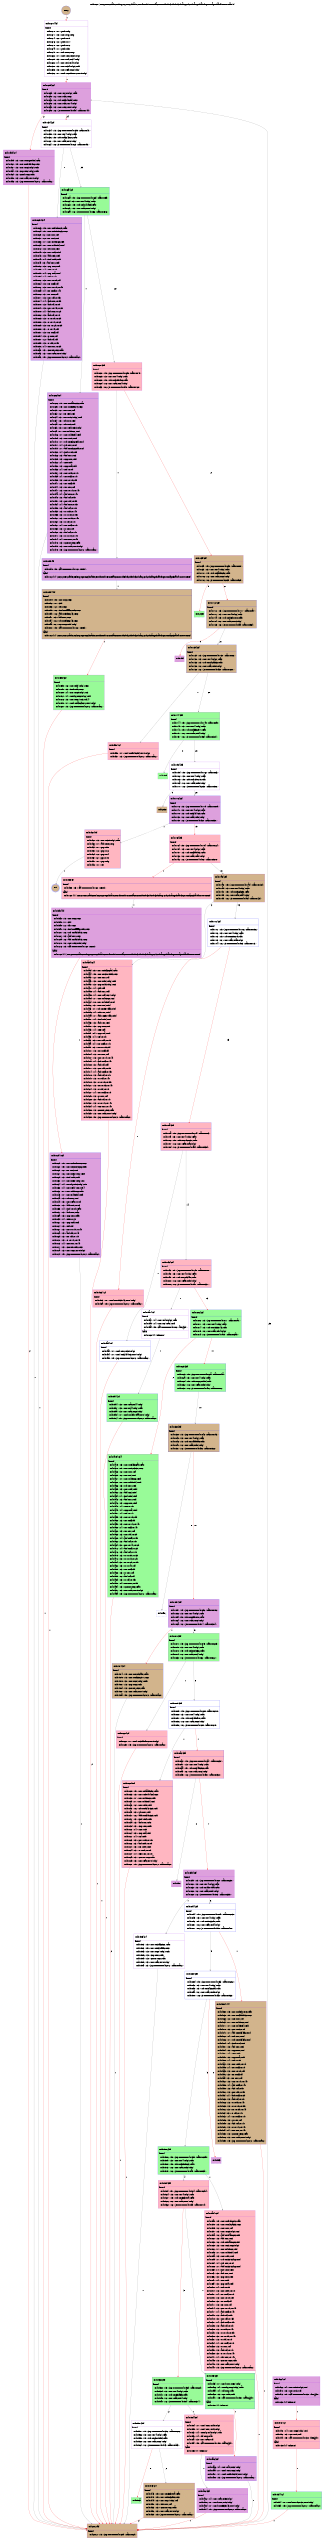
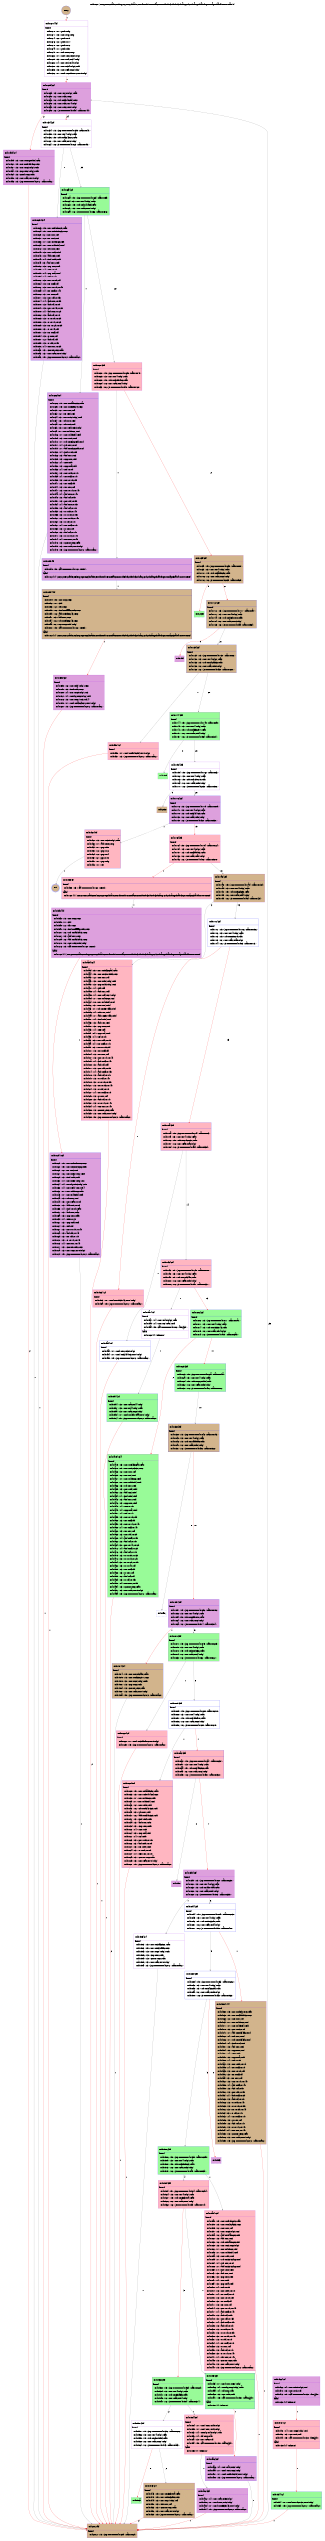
(79, 693) -> (79, 693)
